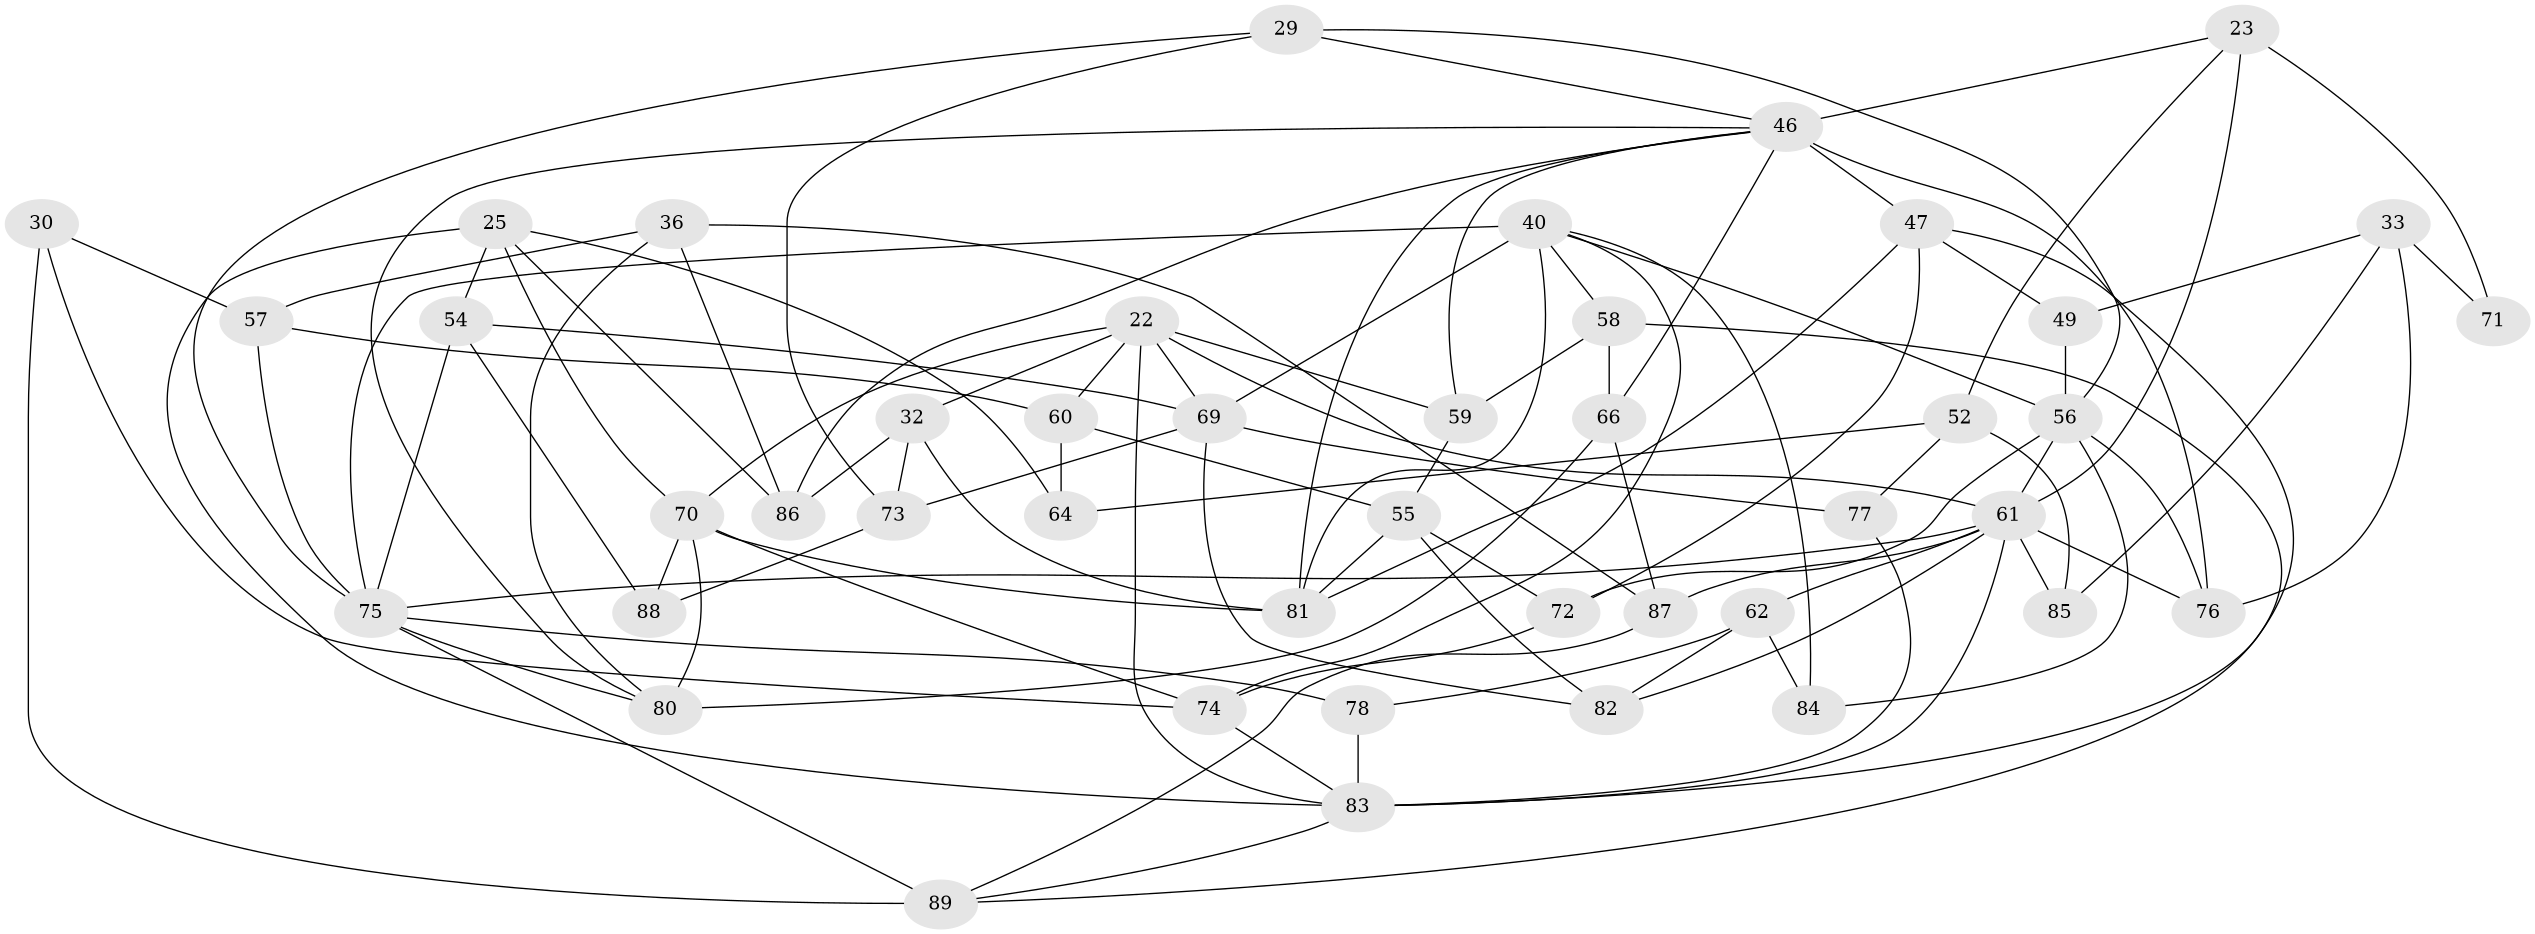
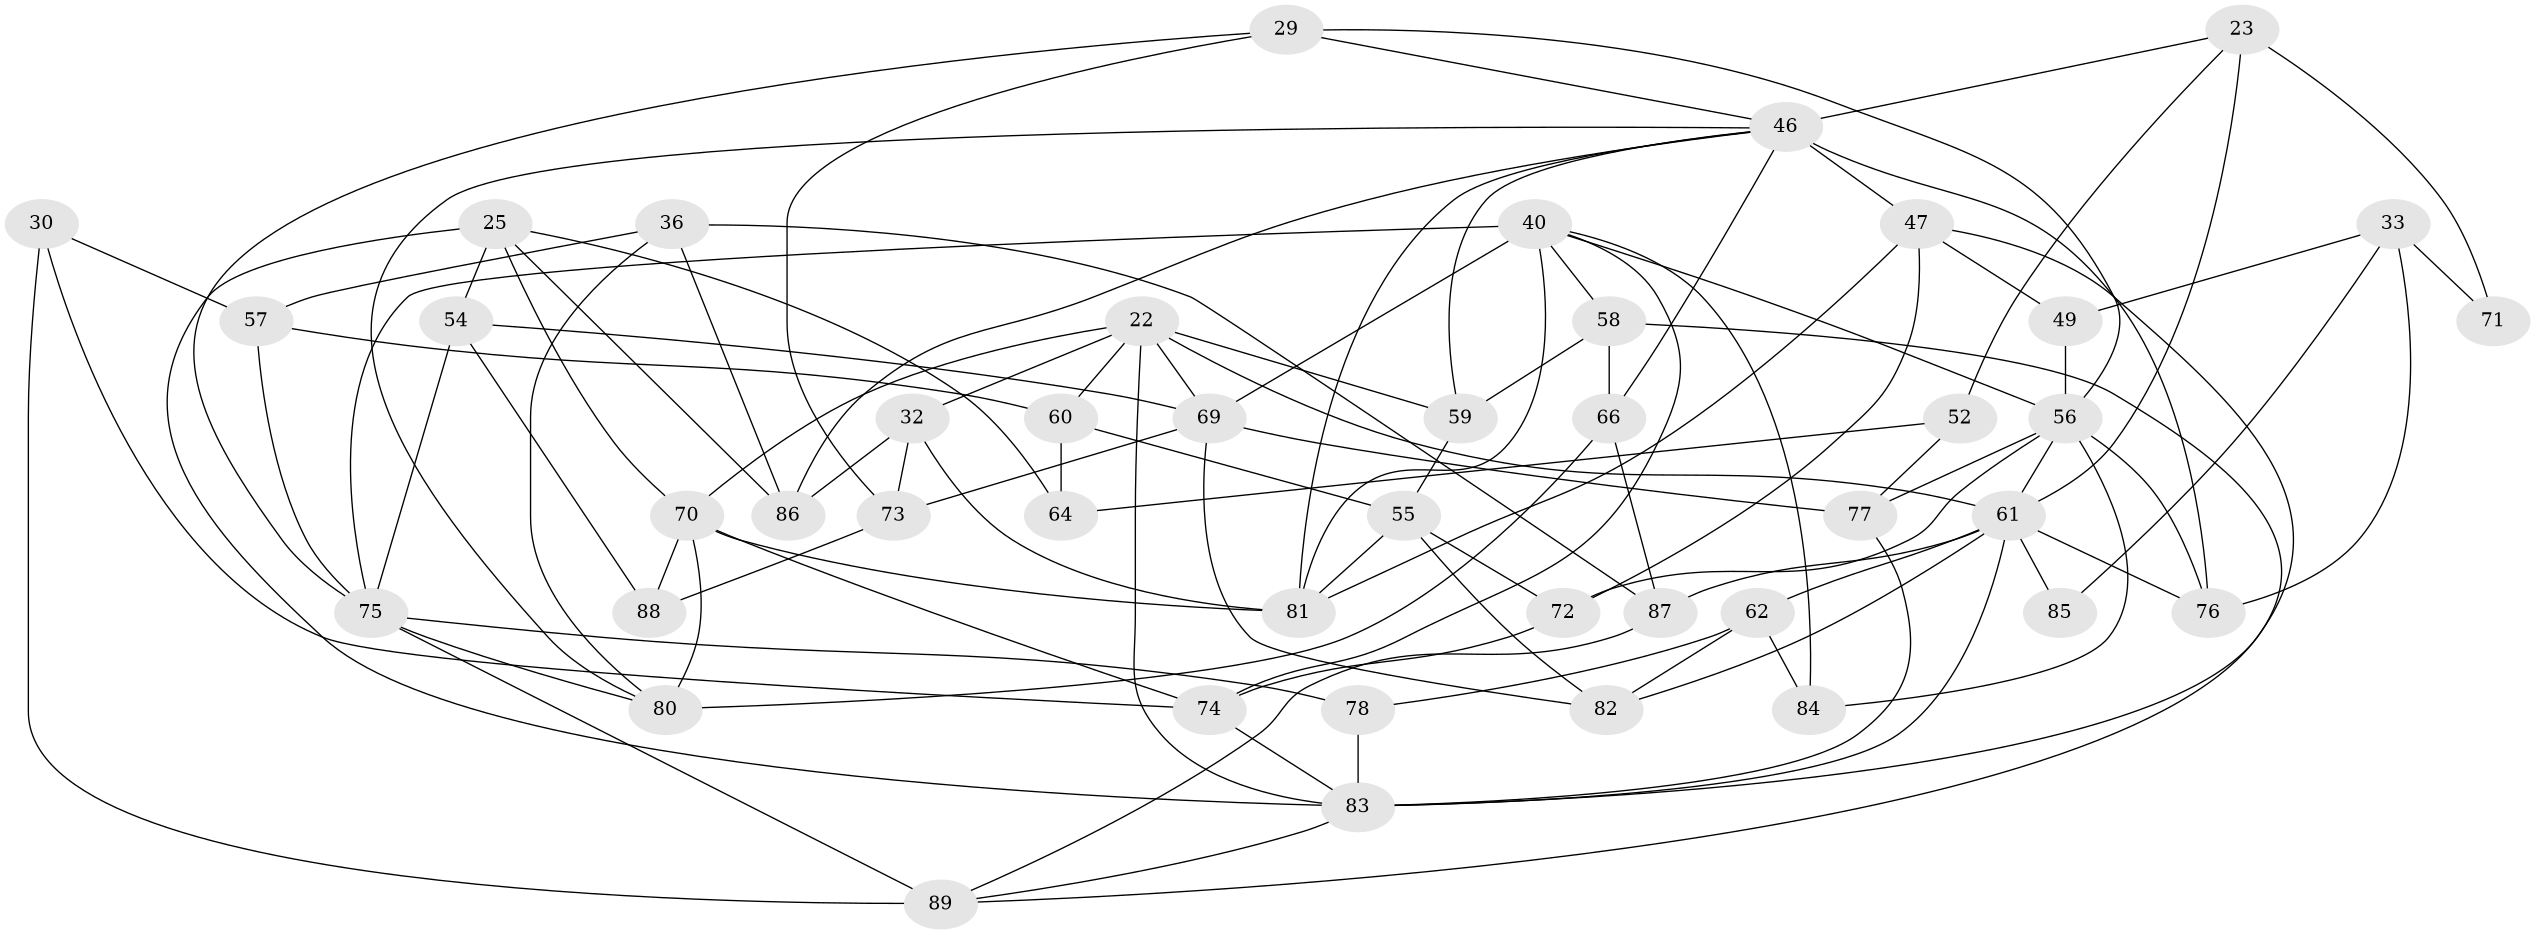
none -> (1963, 467)
(2061, 500) -> none
(1192, 577) -> none
